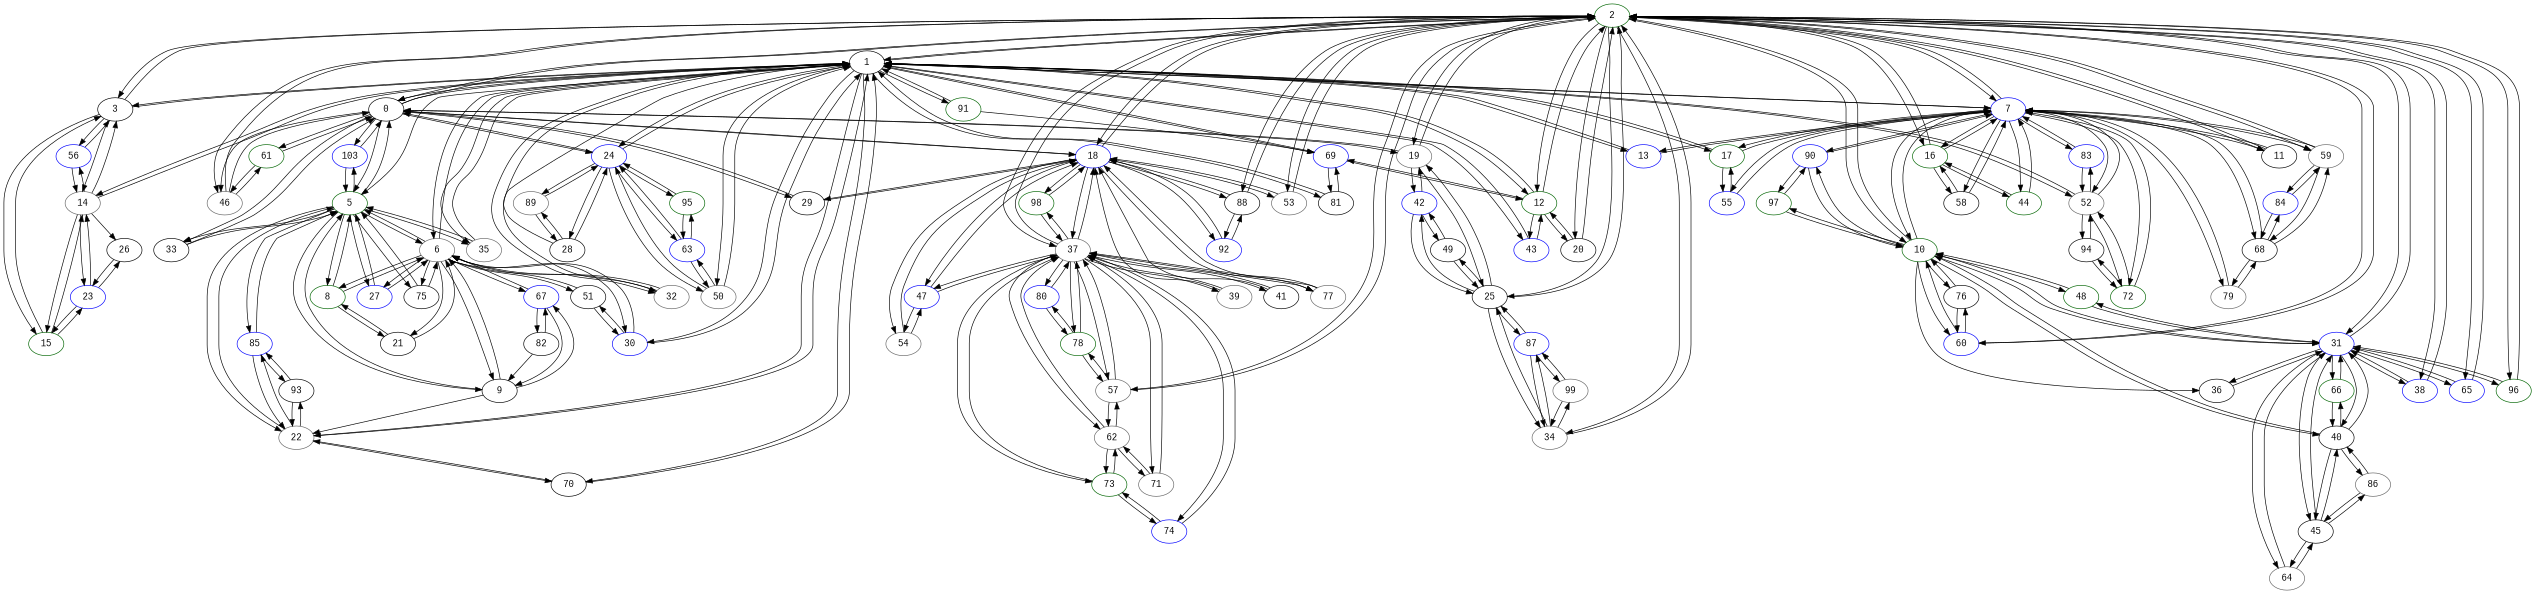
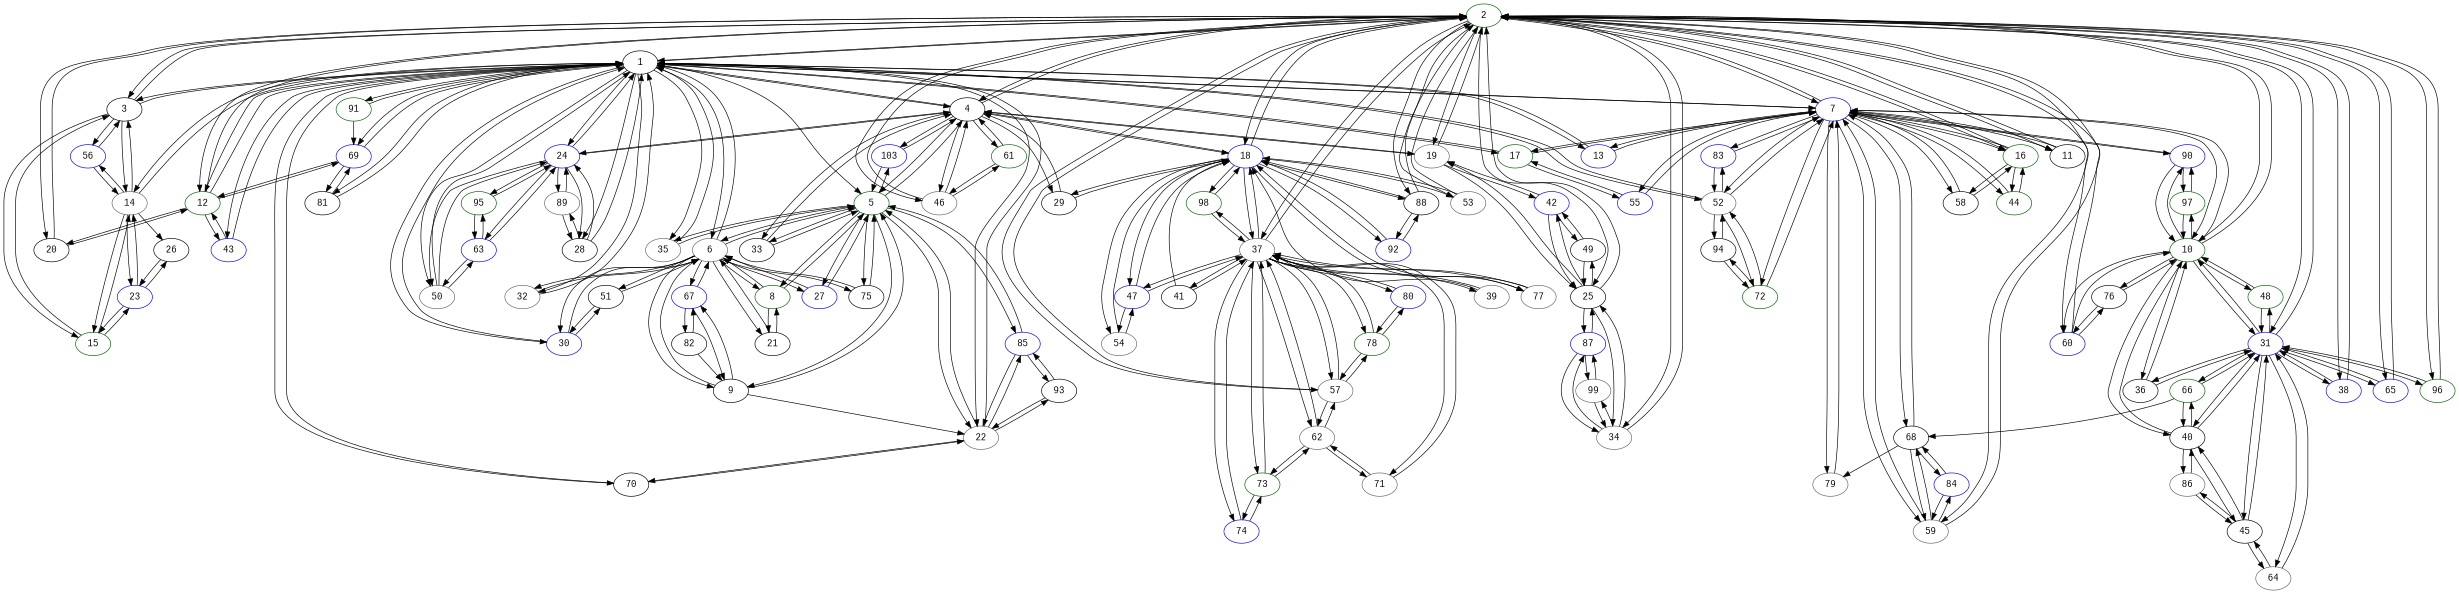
(386, 109) -> (967, 109)
none -> (616, 155)
(2246, 278) -> (2056, 425)
none -> (2167, 325)
